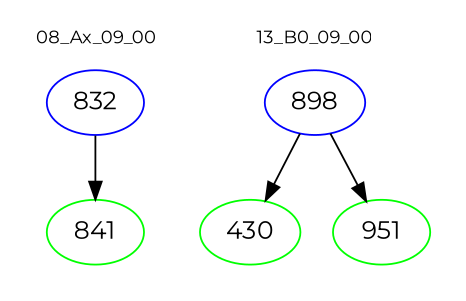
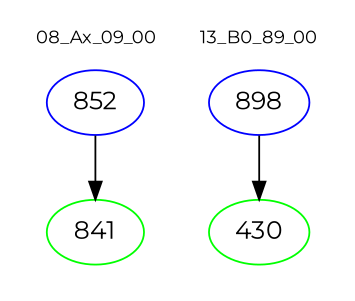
(315, 39) -> (259, 39)
(95, 103) -> (95, 103)
(382, 232) -> none
